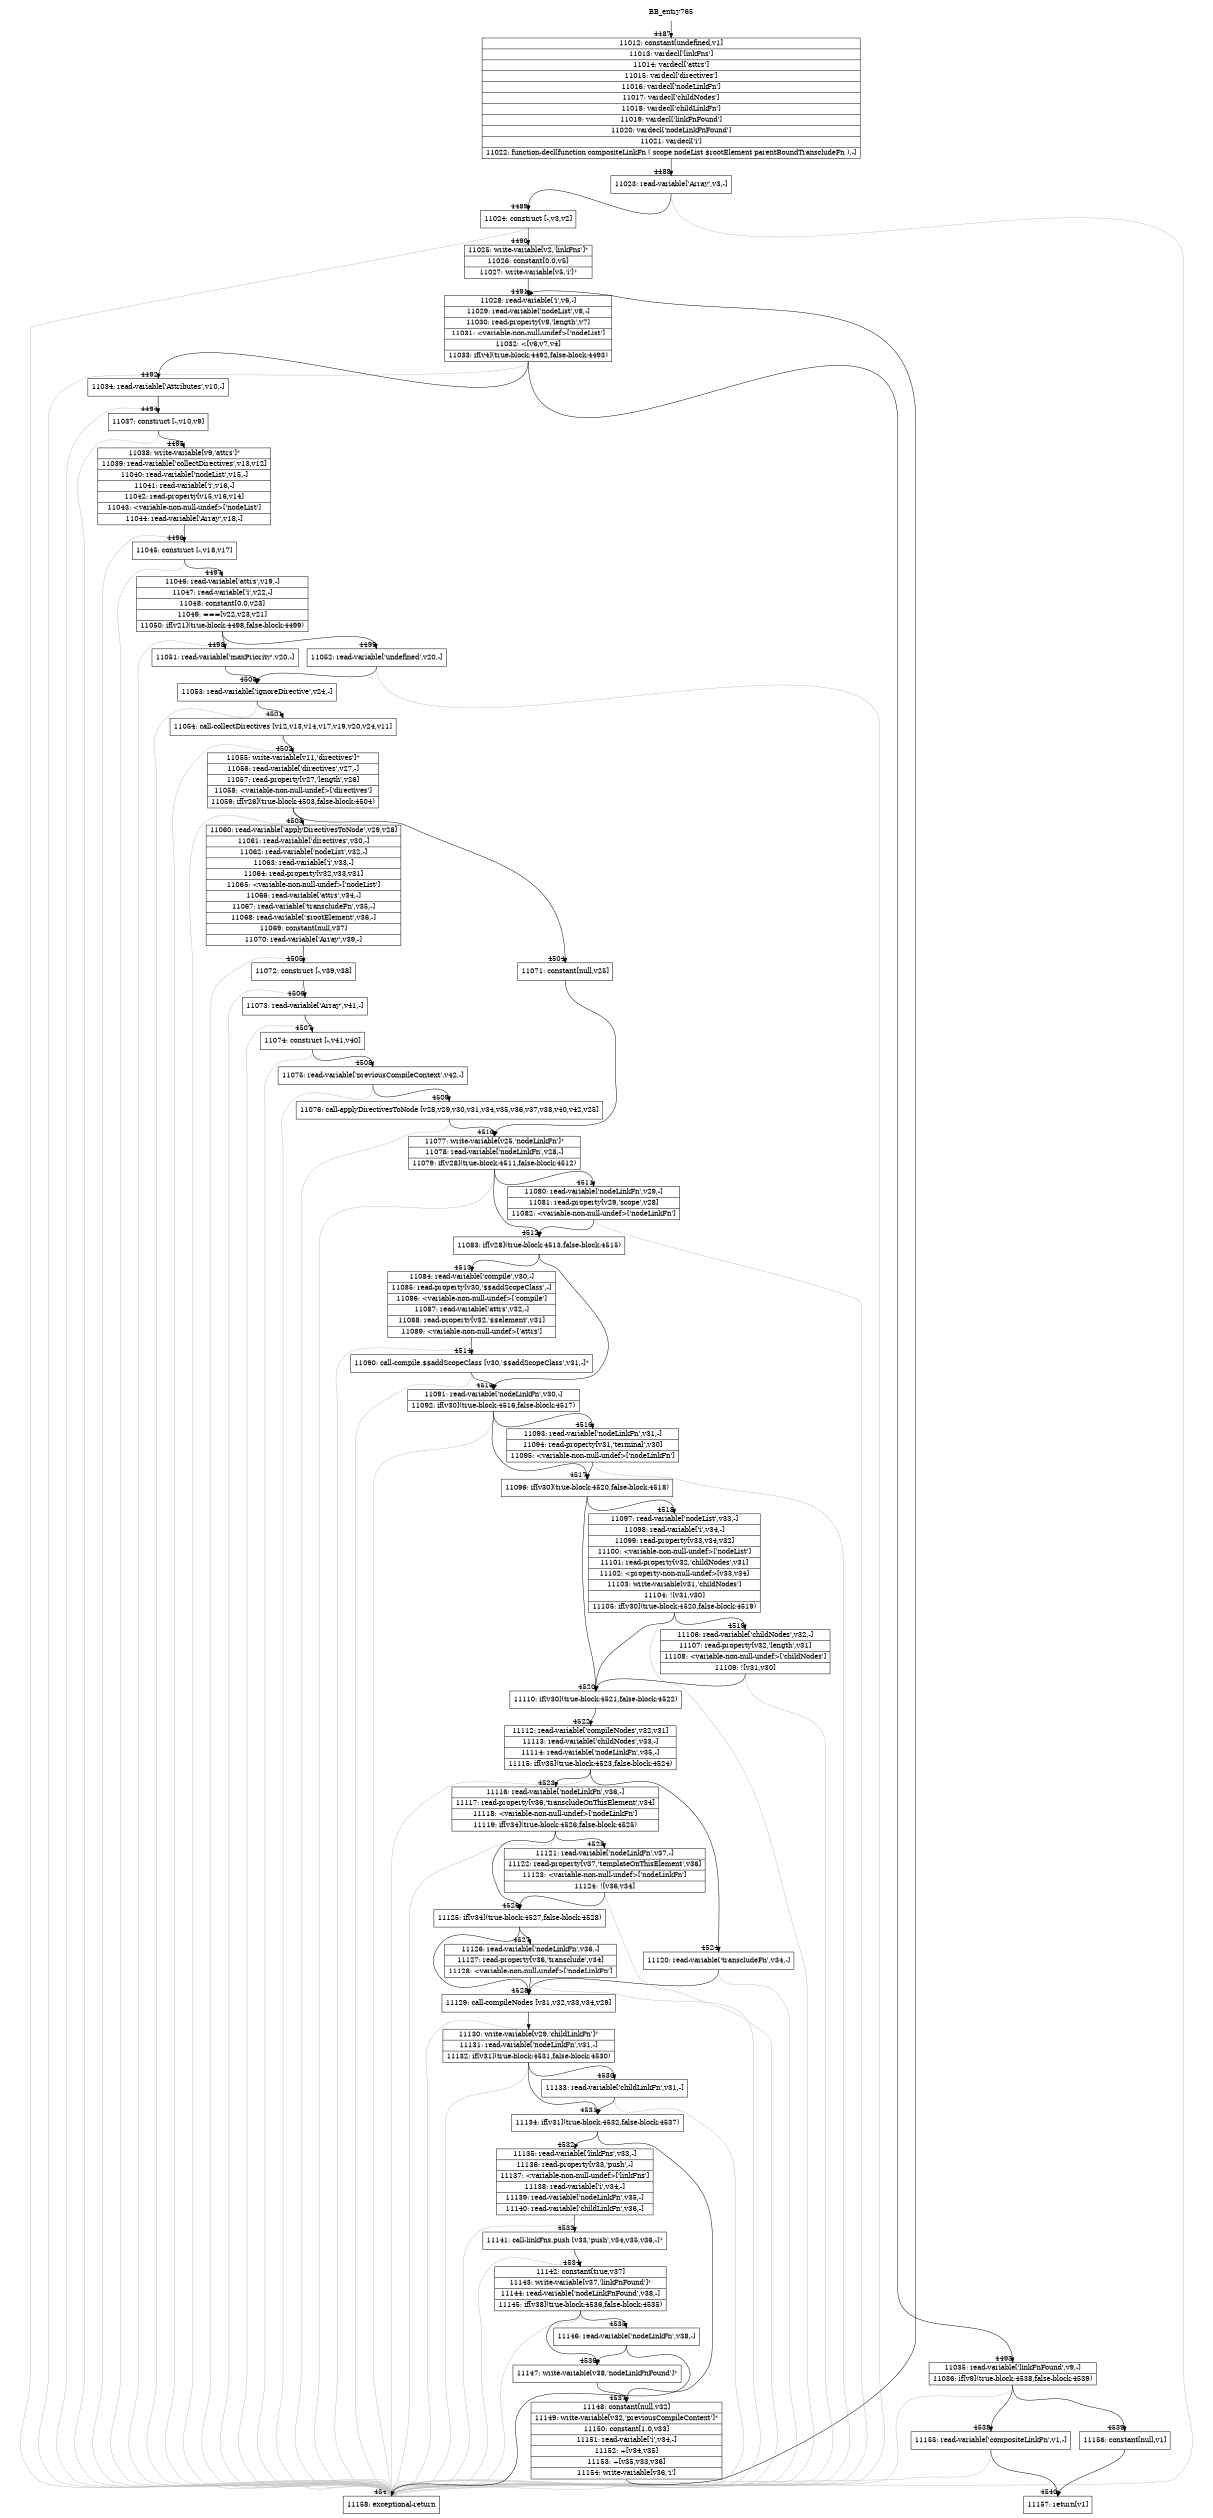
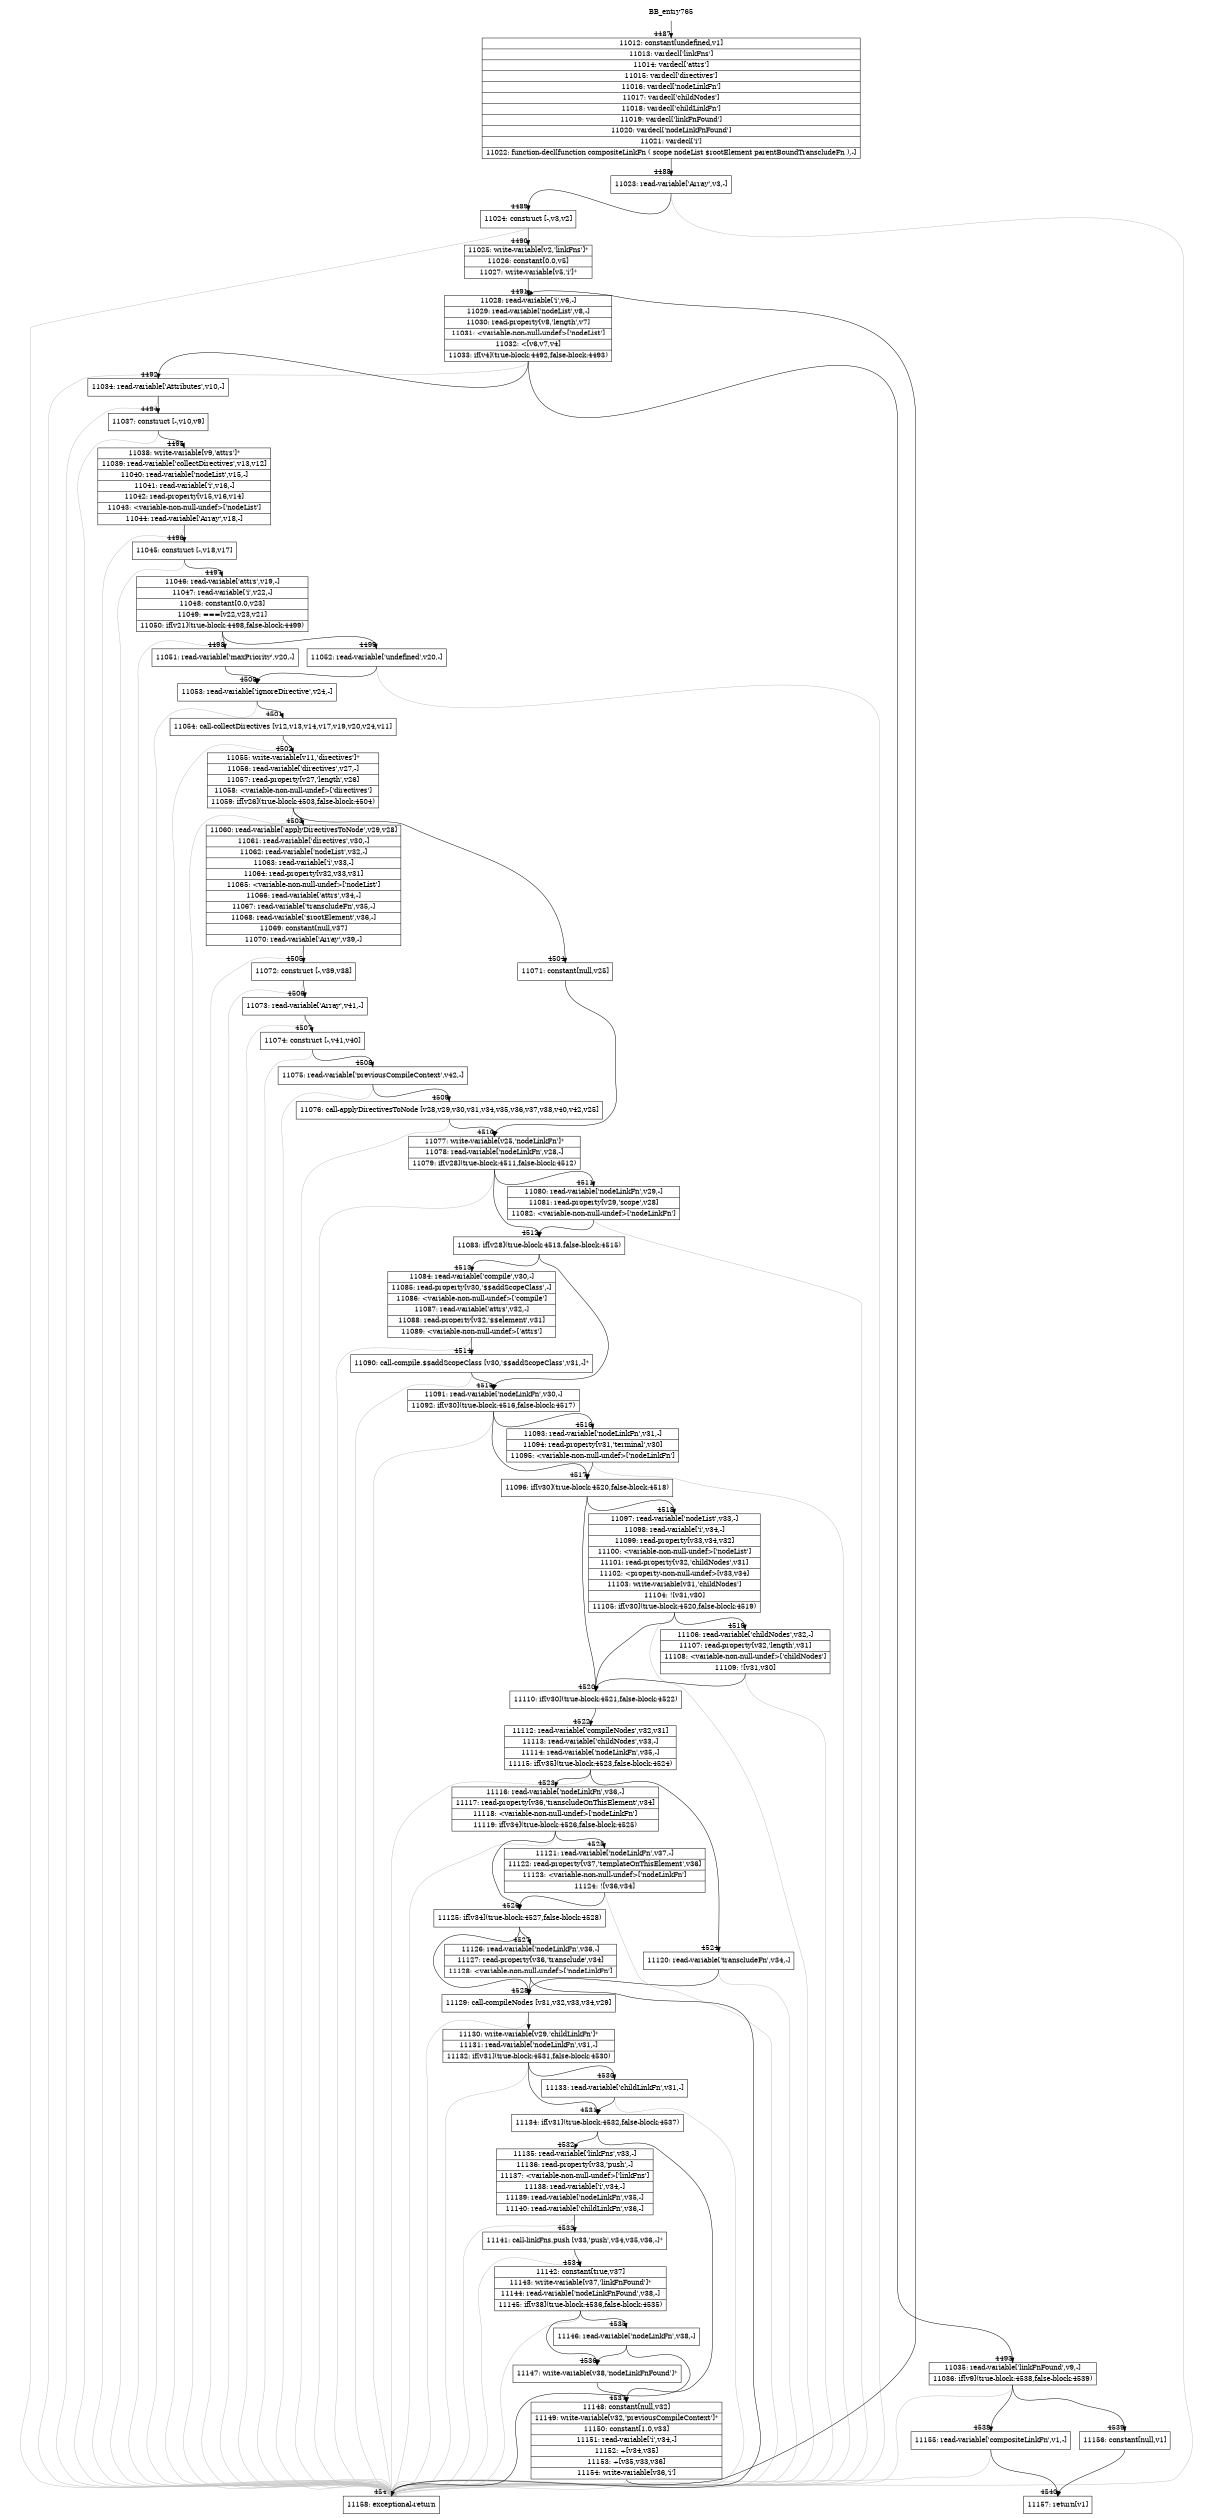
(753, 2314) -> (753, 2314)
